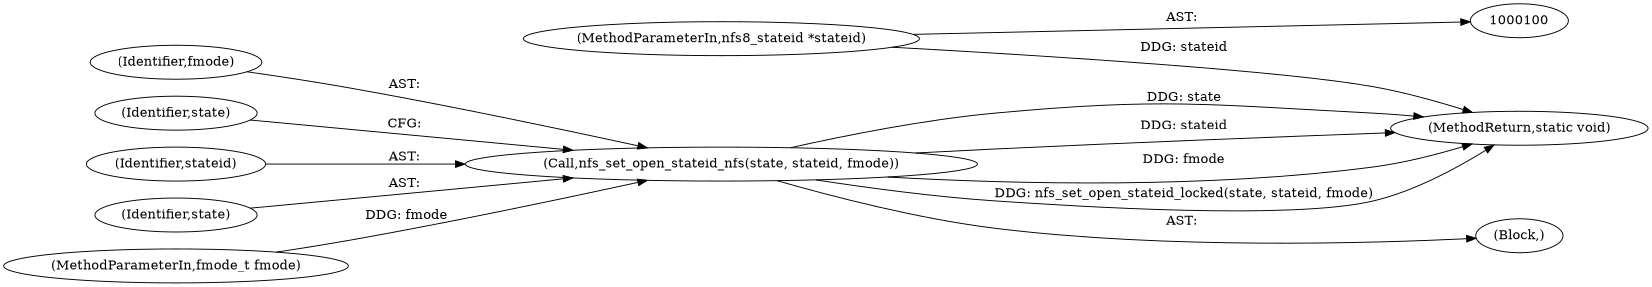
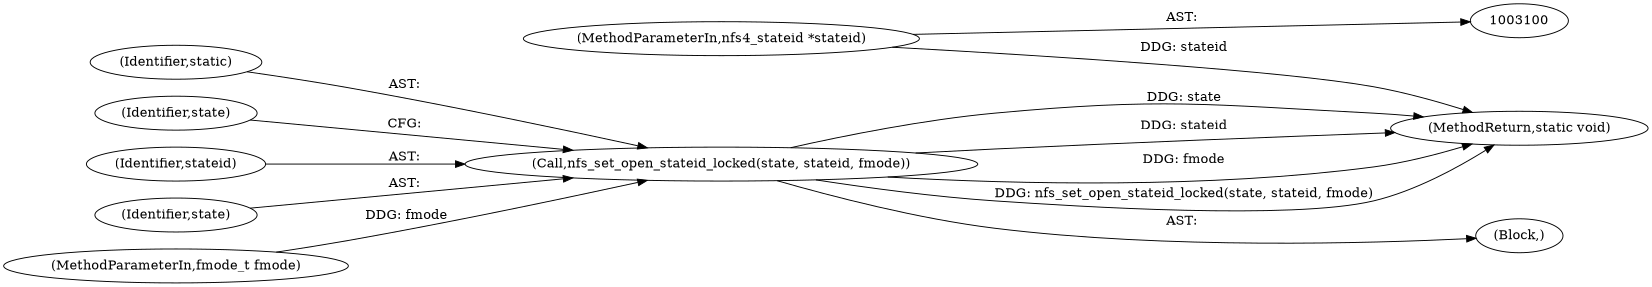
(1519, 21) -> (1519, 21)
(721, 39) -> (721, 39)
(176, 62) -> (176, 62)
(721, 164) -> (721, 164)
